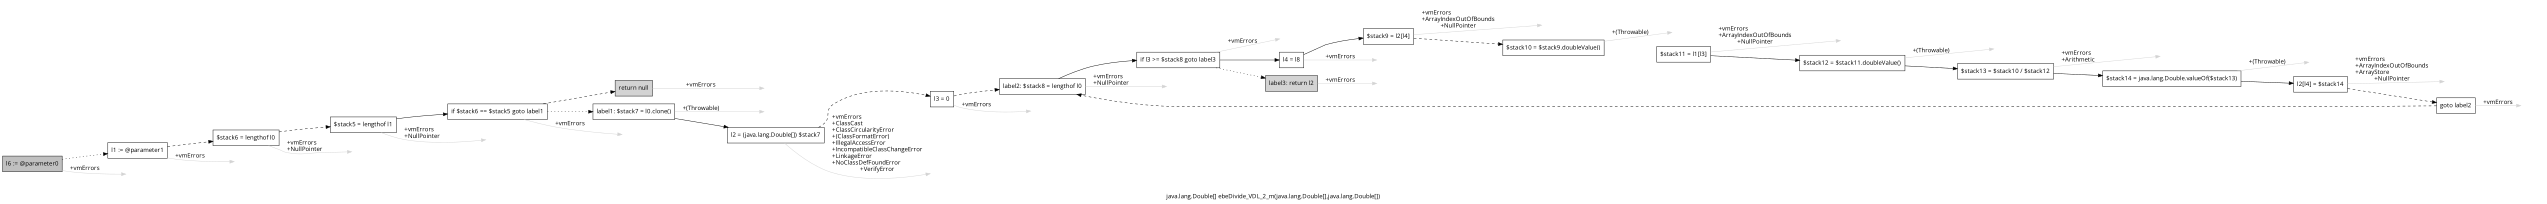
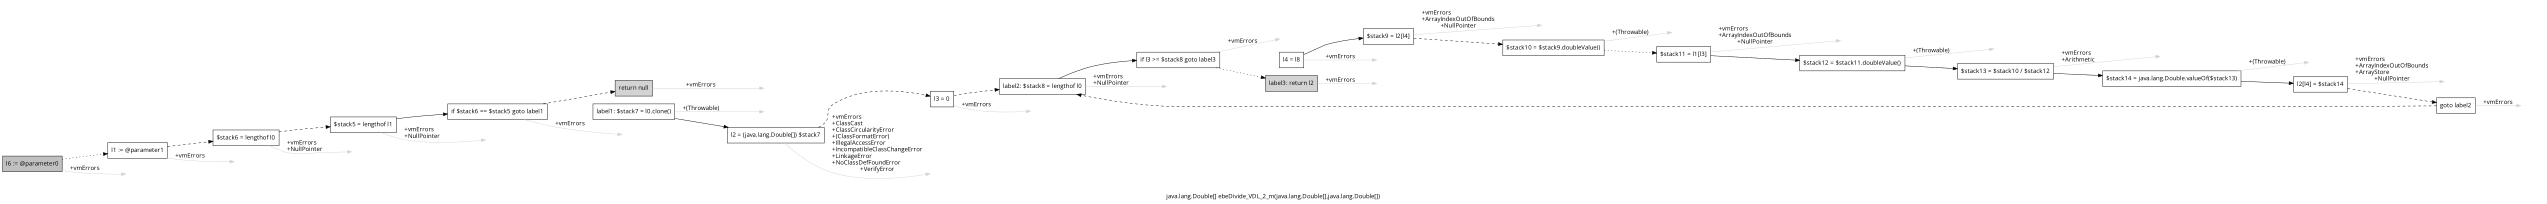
none -> (1628, 52)
(1247, 60) -> none
(568, 112) -> none
